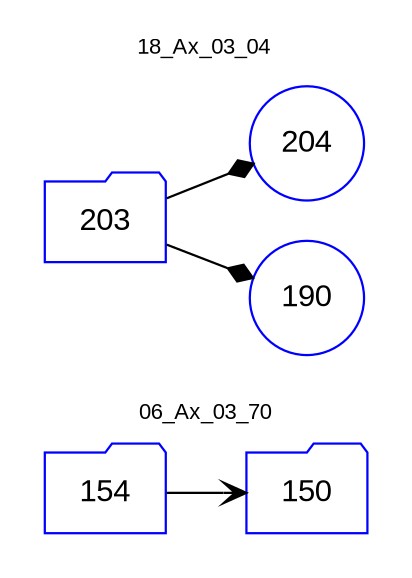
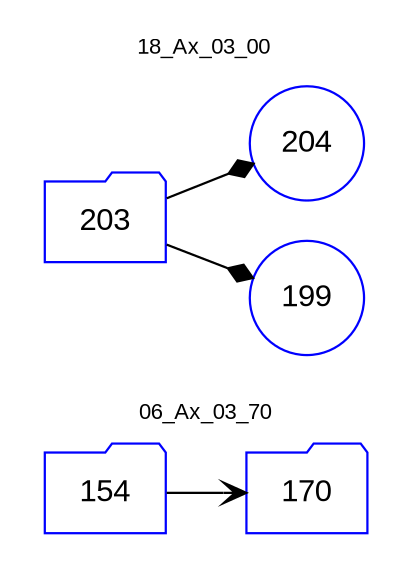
(204, 48) -> (204, 48)
(307, 298) -> (307, 298)
(307, 493) -> (307, 493)
